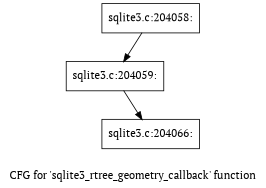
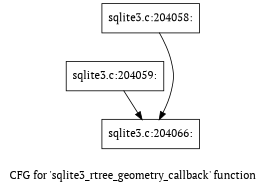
(135, 44) -> (173, 72)
